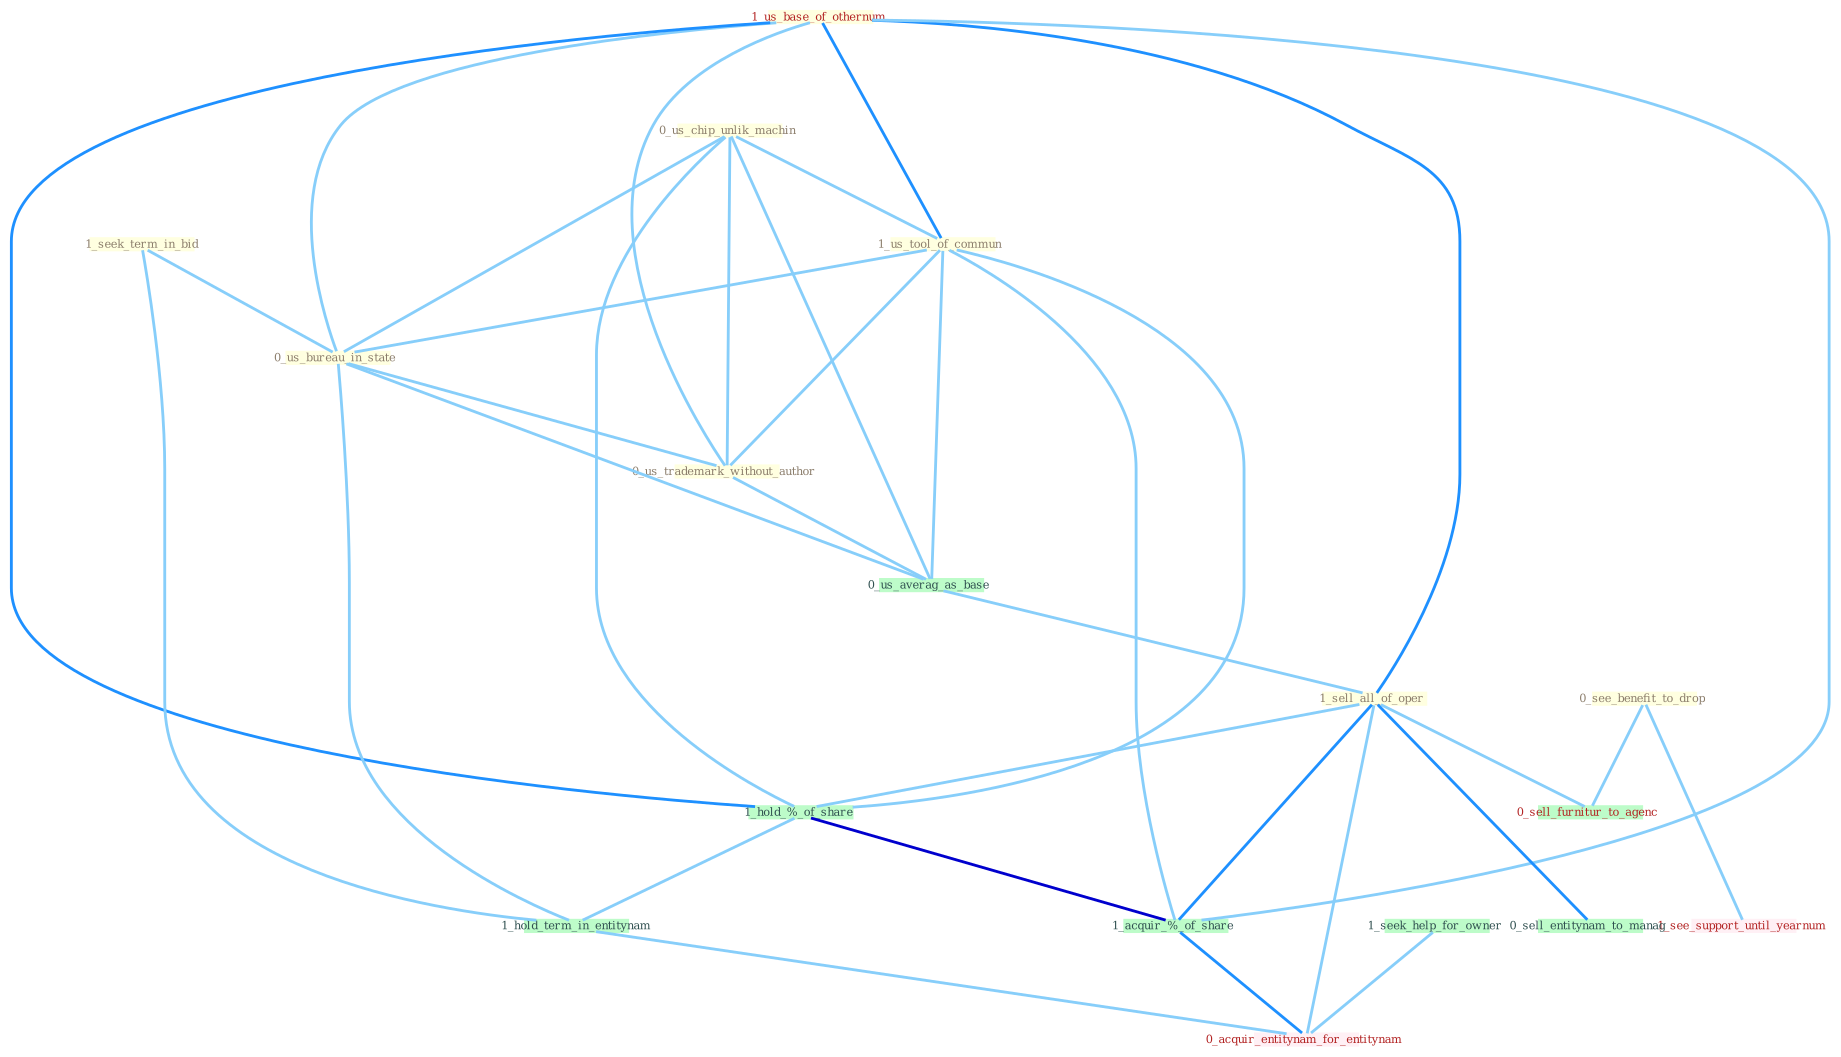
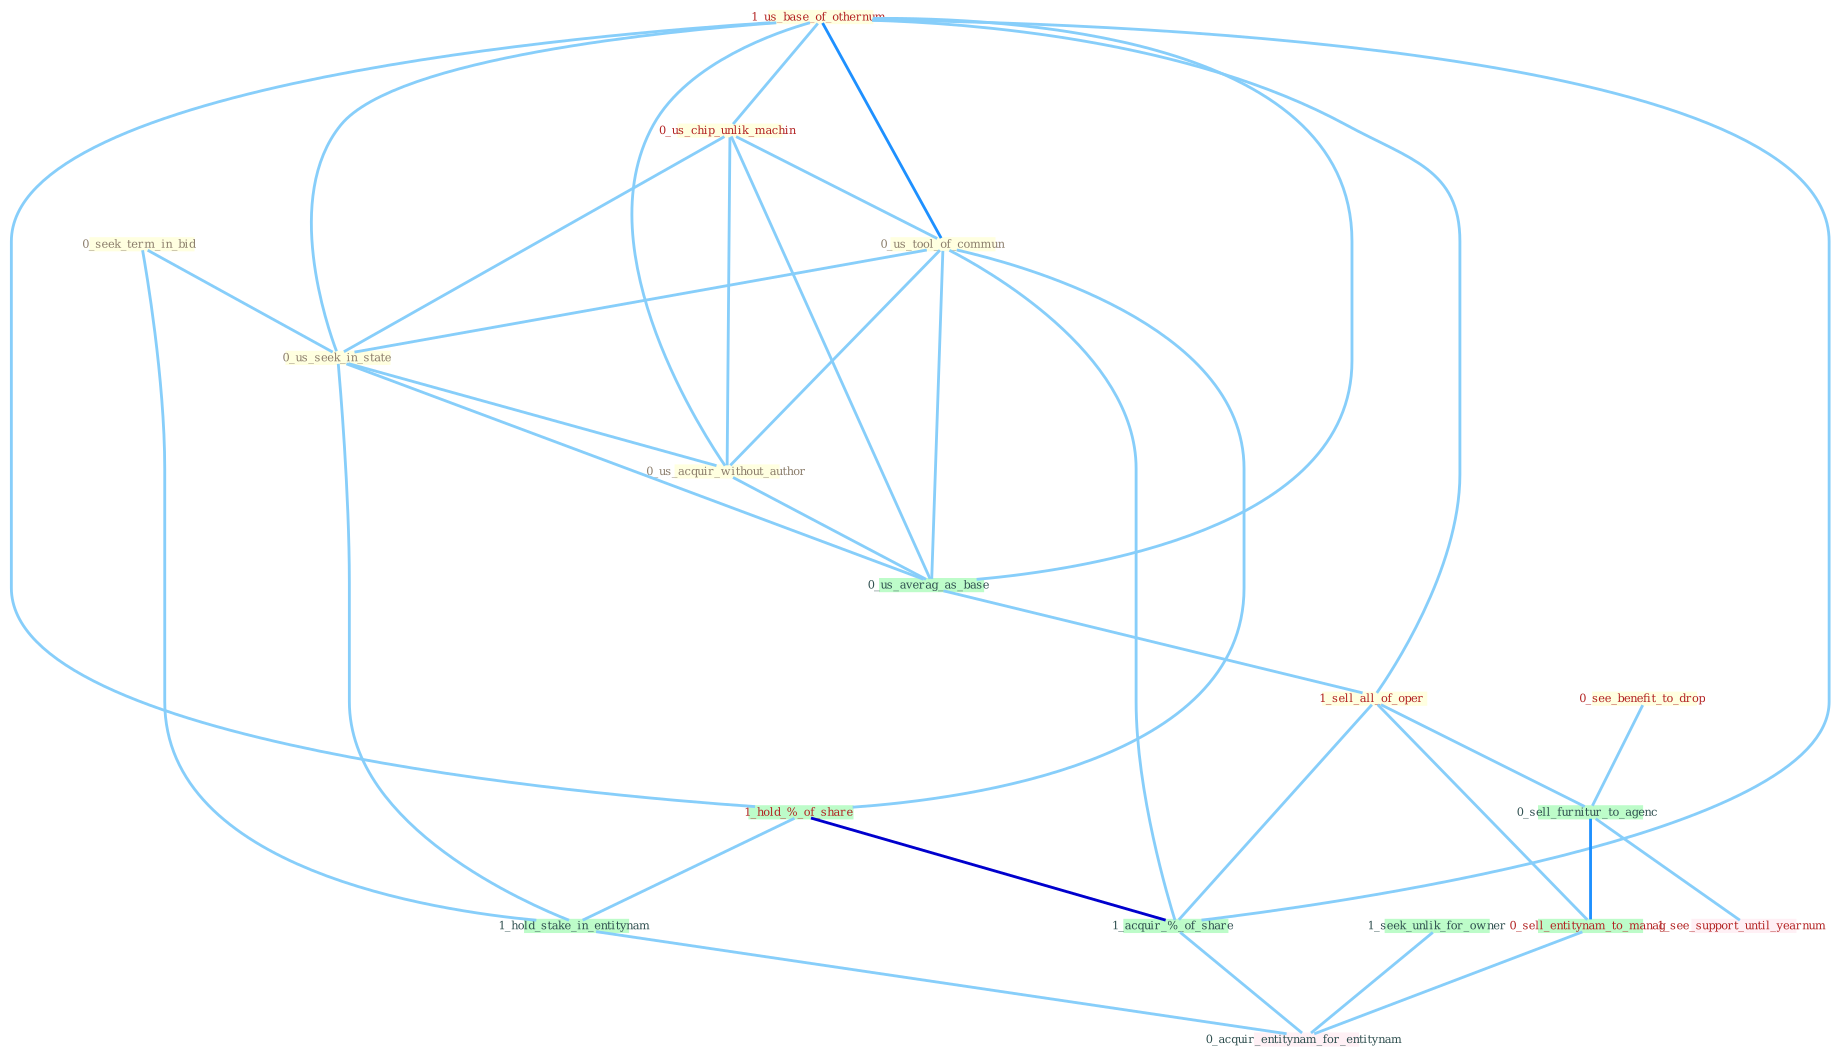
(730, 131) -> (730, 131)
(1415, 161) -> (1415, 161)
(142, 244) -> (142, 244)
(943, 244) -> (943, 244)
none -> (1352, 247)
(338, 358) -> (338, 358)
(11, 407) -> (11, 407)
(727, 471) -> (727, 471)
(596, 496) -> (775, 74)
(1375, 699) -> (1375, 699)
(1645, 699) -> (1645, 699)
(1169, 740) -> none
(1687, 796) -> (1668, 869)
(801, 812) -> (801, 812)
(1275, 812) -> (1275, 812)
(1483, 812) -> (1483, 812)
(1591, 812) -> (1591, 812)
(1341, 869) -> (1448, 983)
none -> (1591, 869)
(577, 926) -> (577, 926)
(1437, 926) -> (1437, 926)
(1591, 926) -> (1591, 926)
(1241, 983) -> (1241, 983)
(1307, 1040) -> (1307, 1040)
